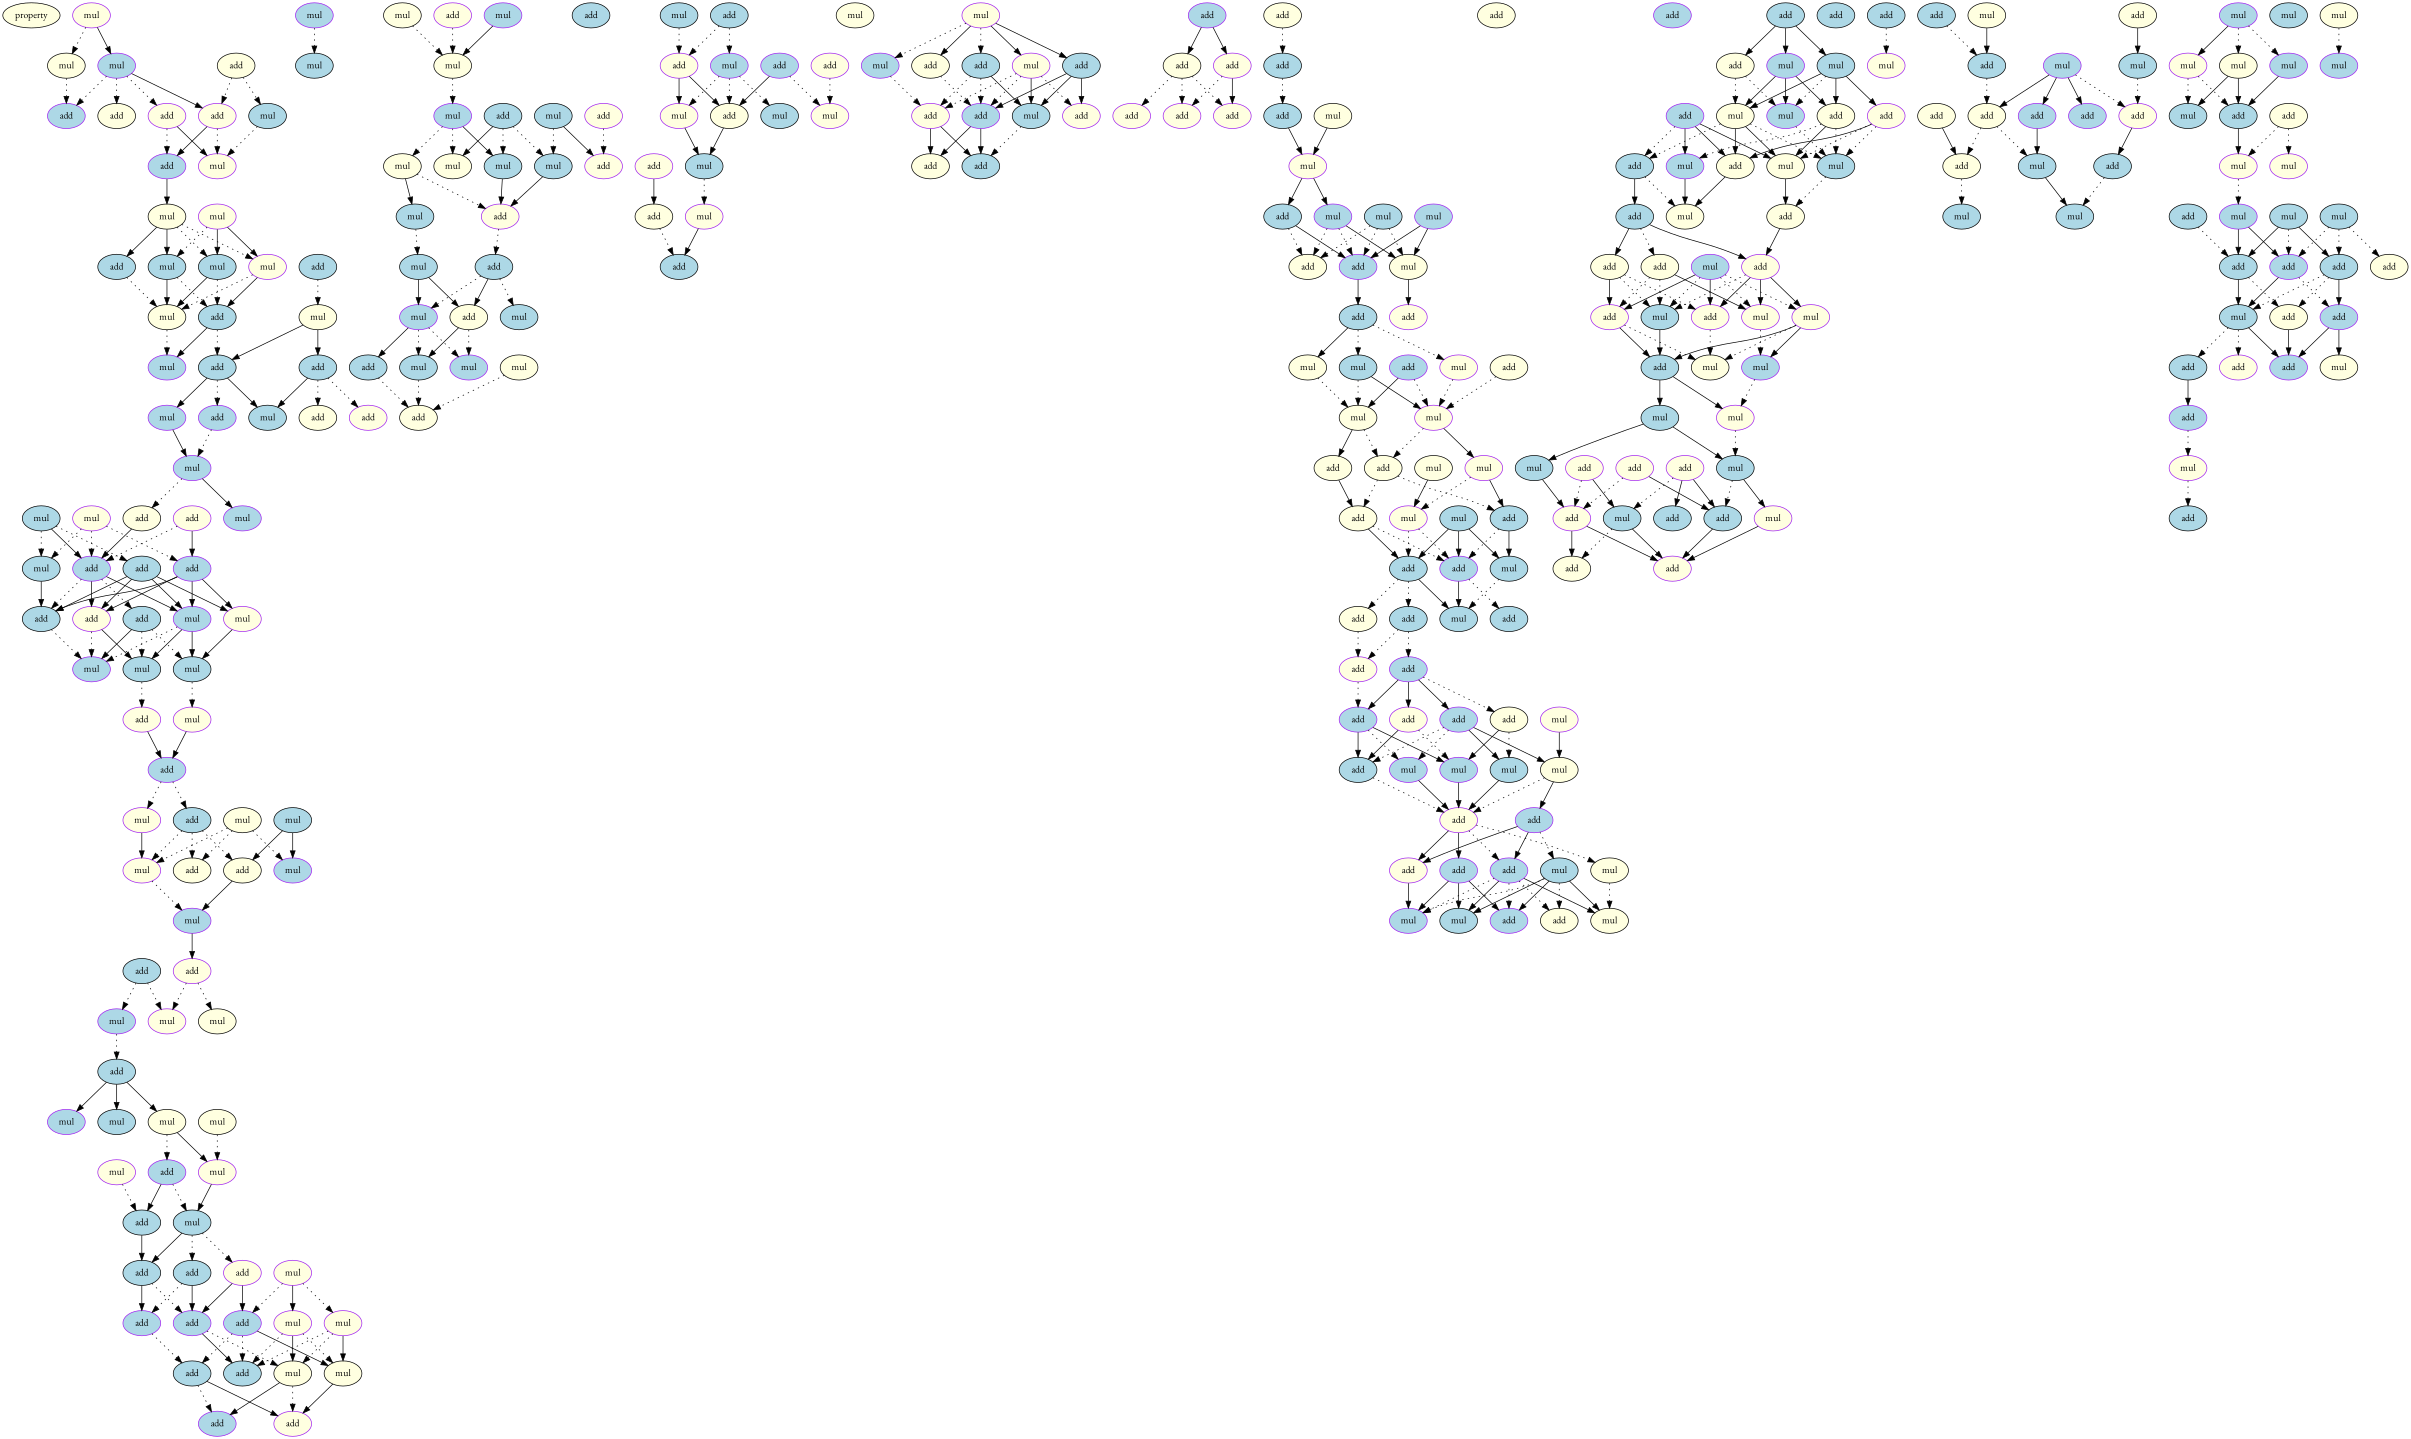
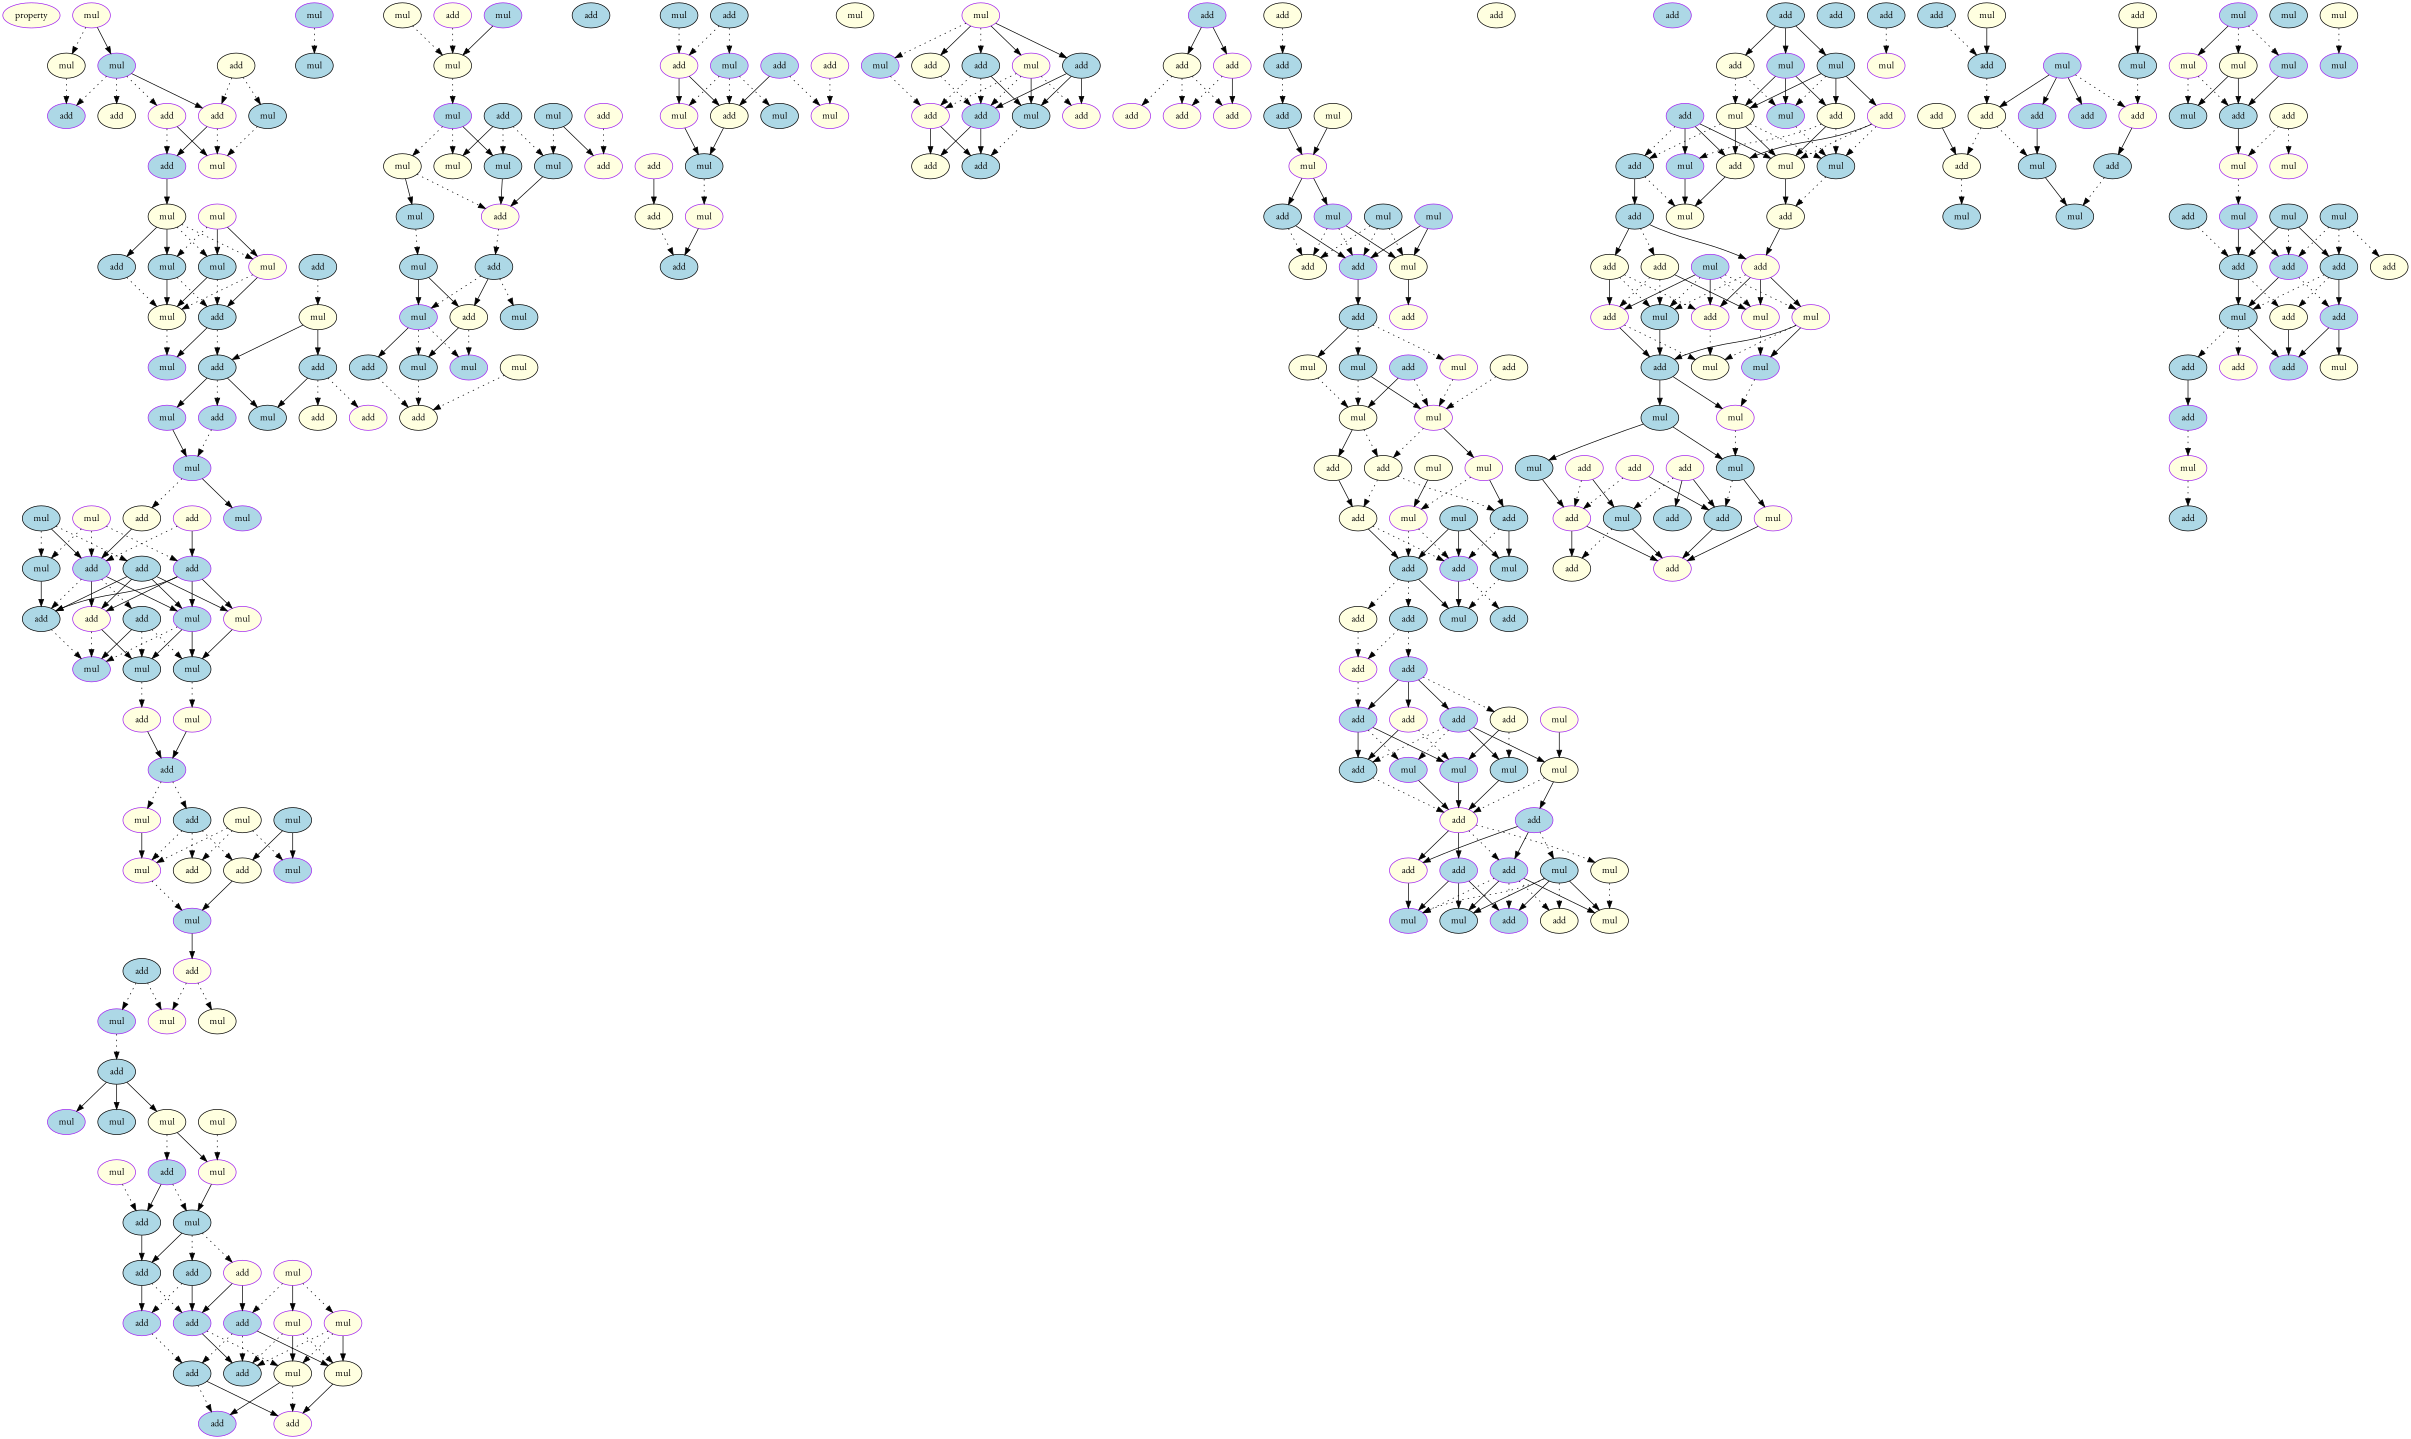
(31, 15) -> (31, 15)
